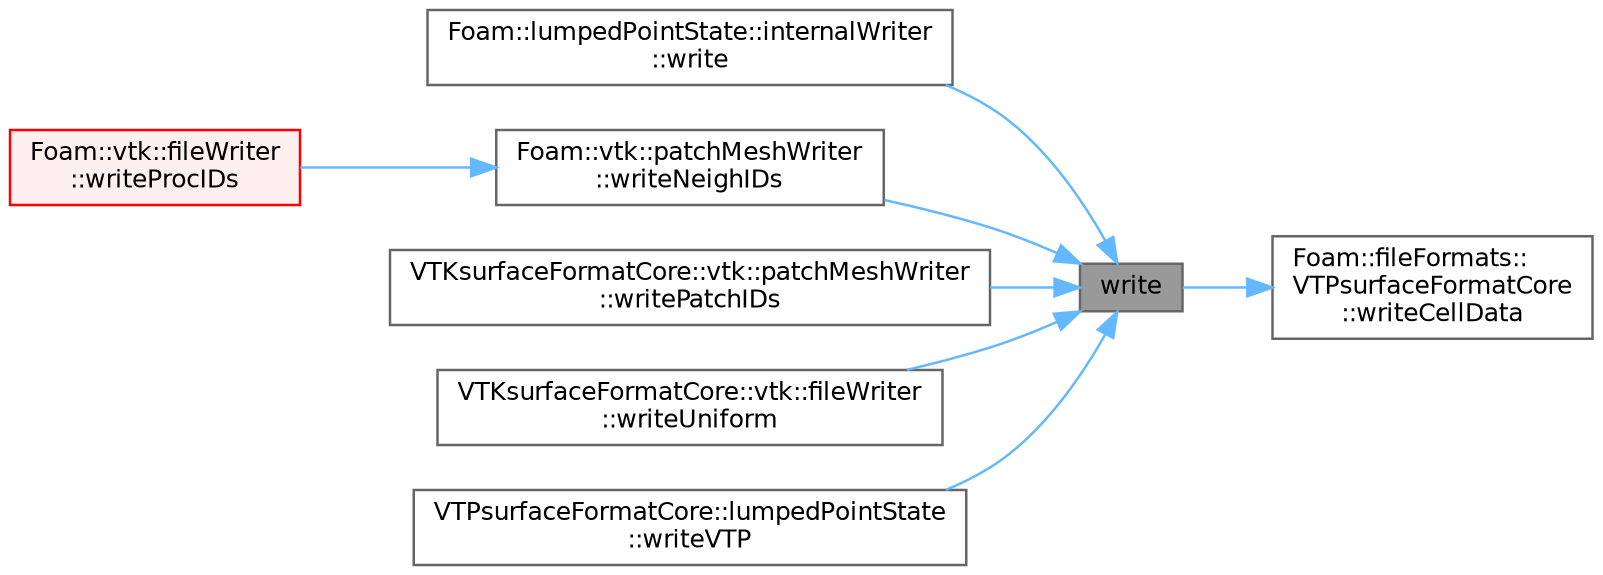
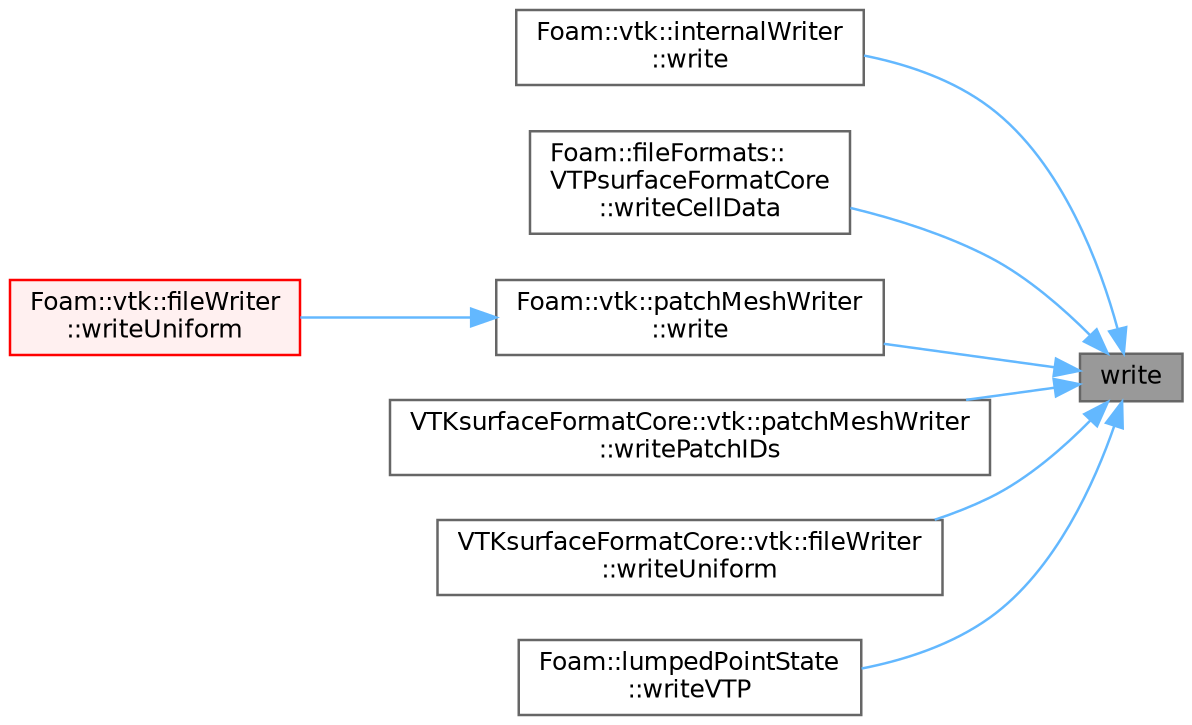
(690, 48) -> (690, 48)
(155, 168) -> (155, 318)
(690, 168) -> (690, 318)
(1215, 288) -> (980, 253)
(690, 528) -> (690, 678)
